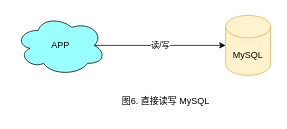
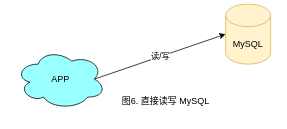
(60, 45) -> (60, 79)
(248, 45) -> (248, 34)
